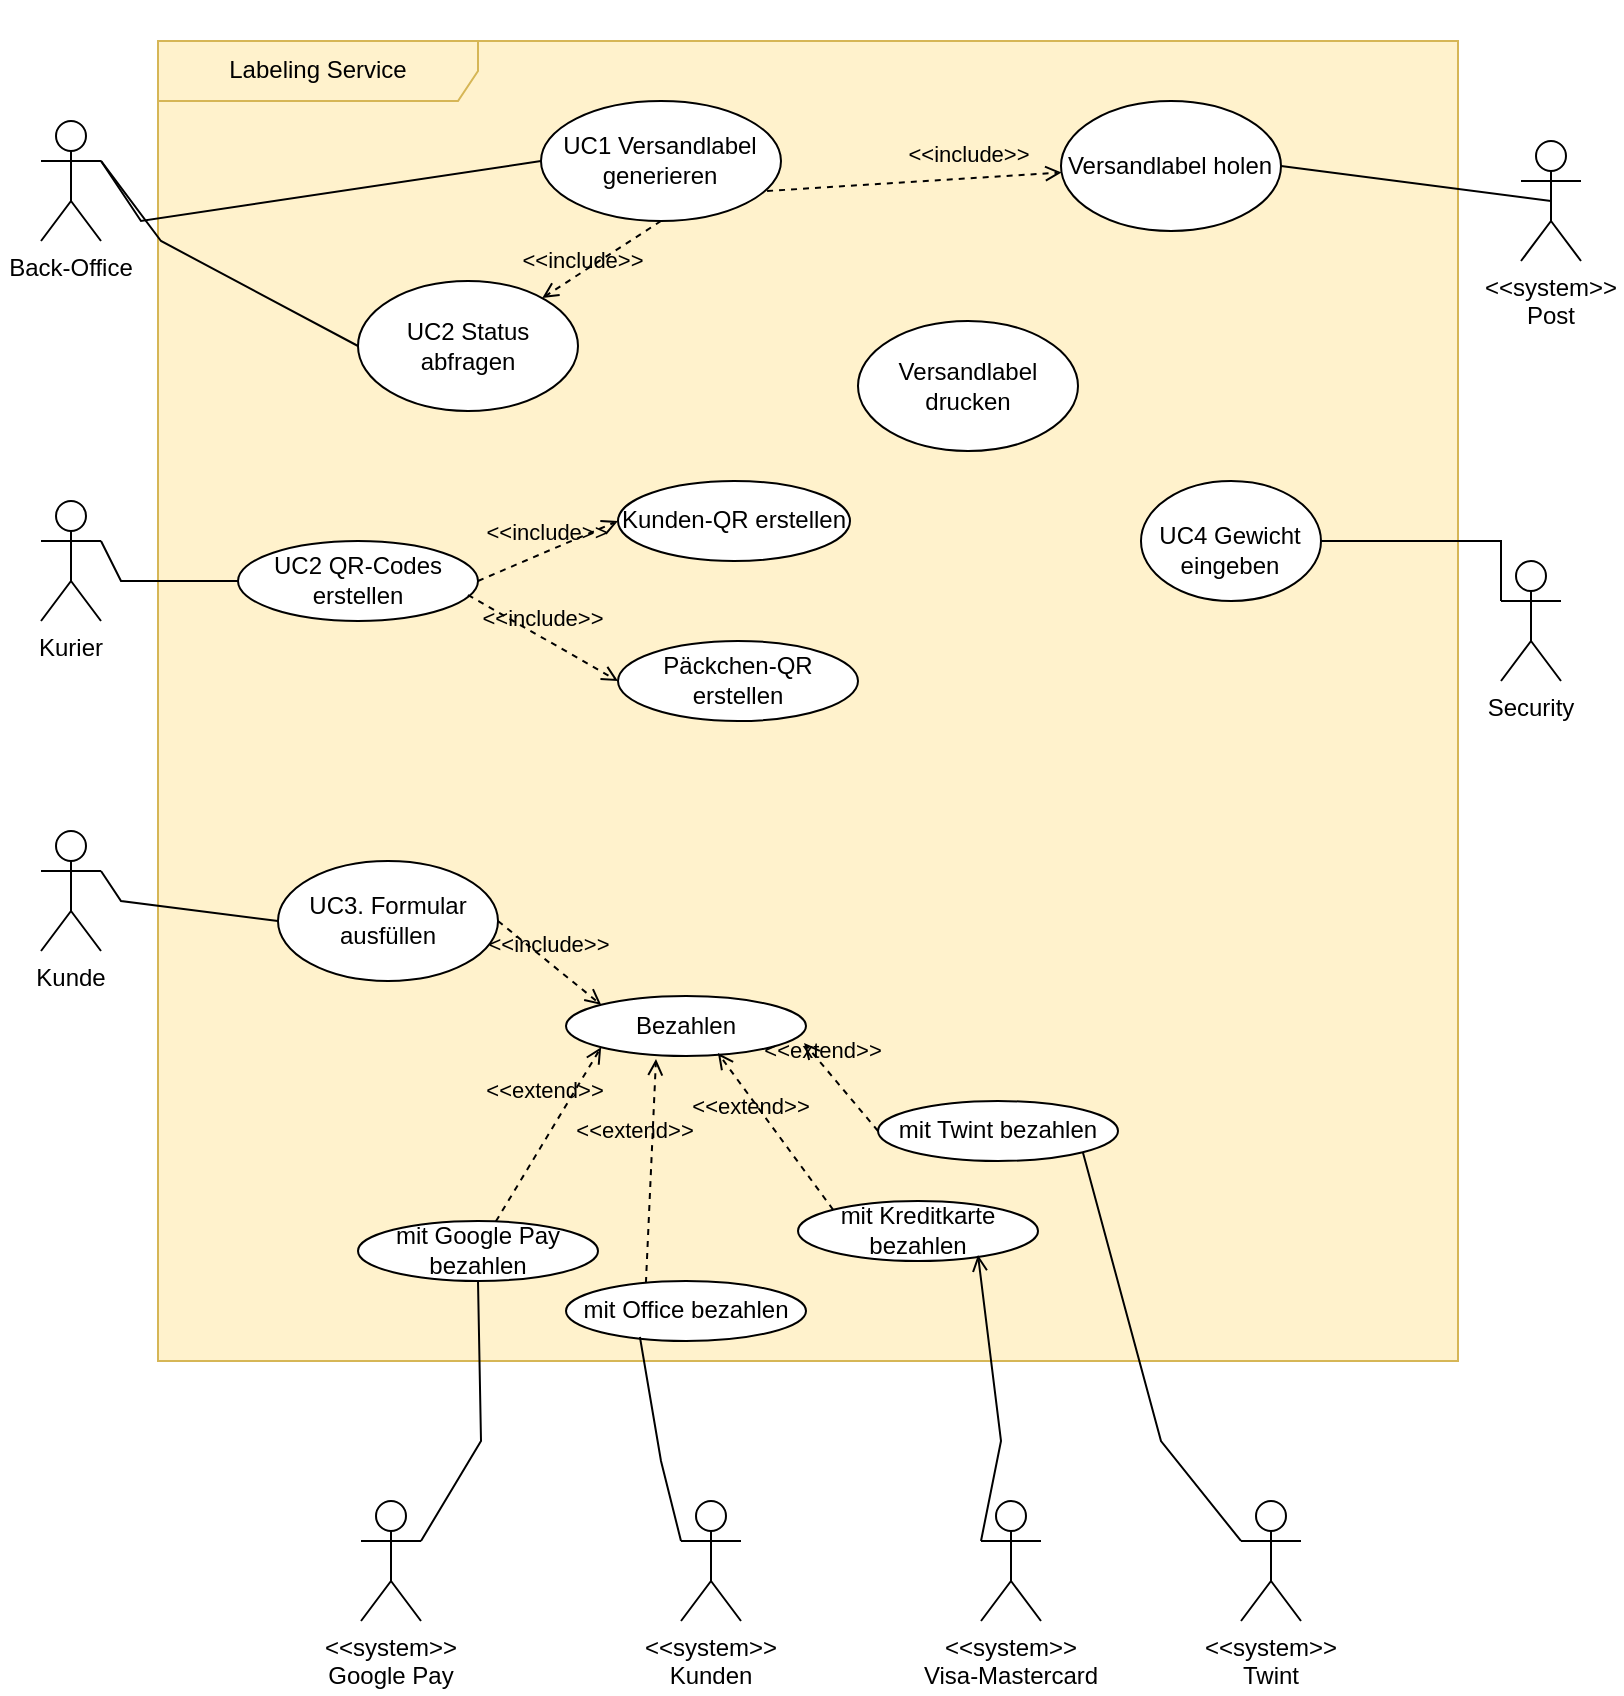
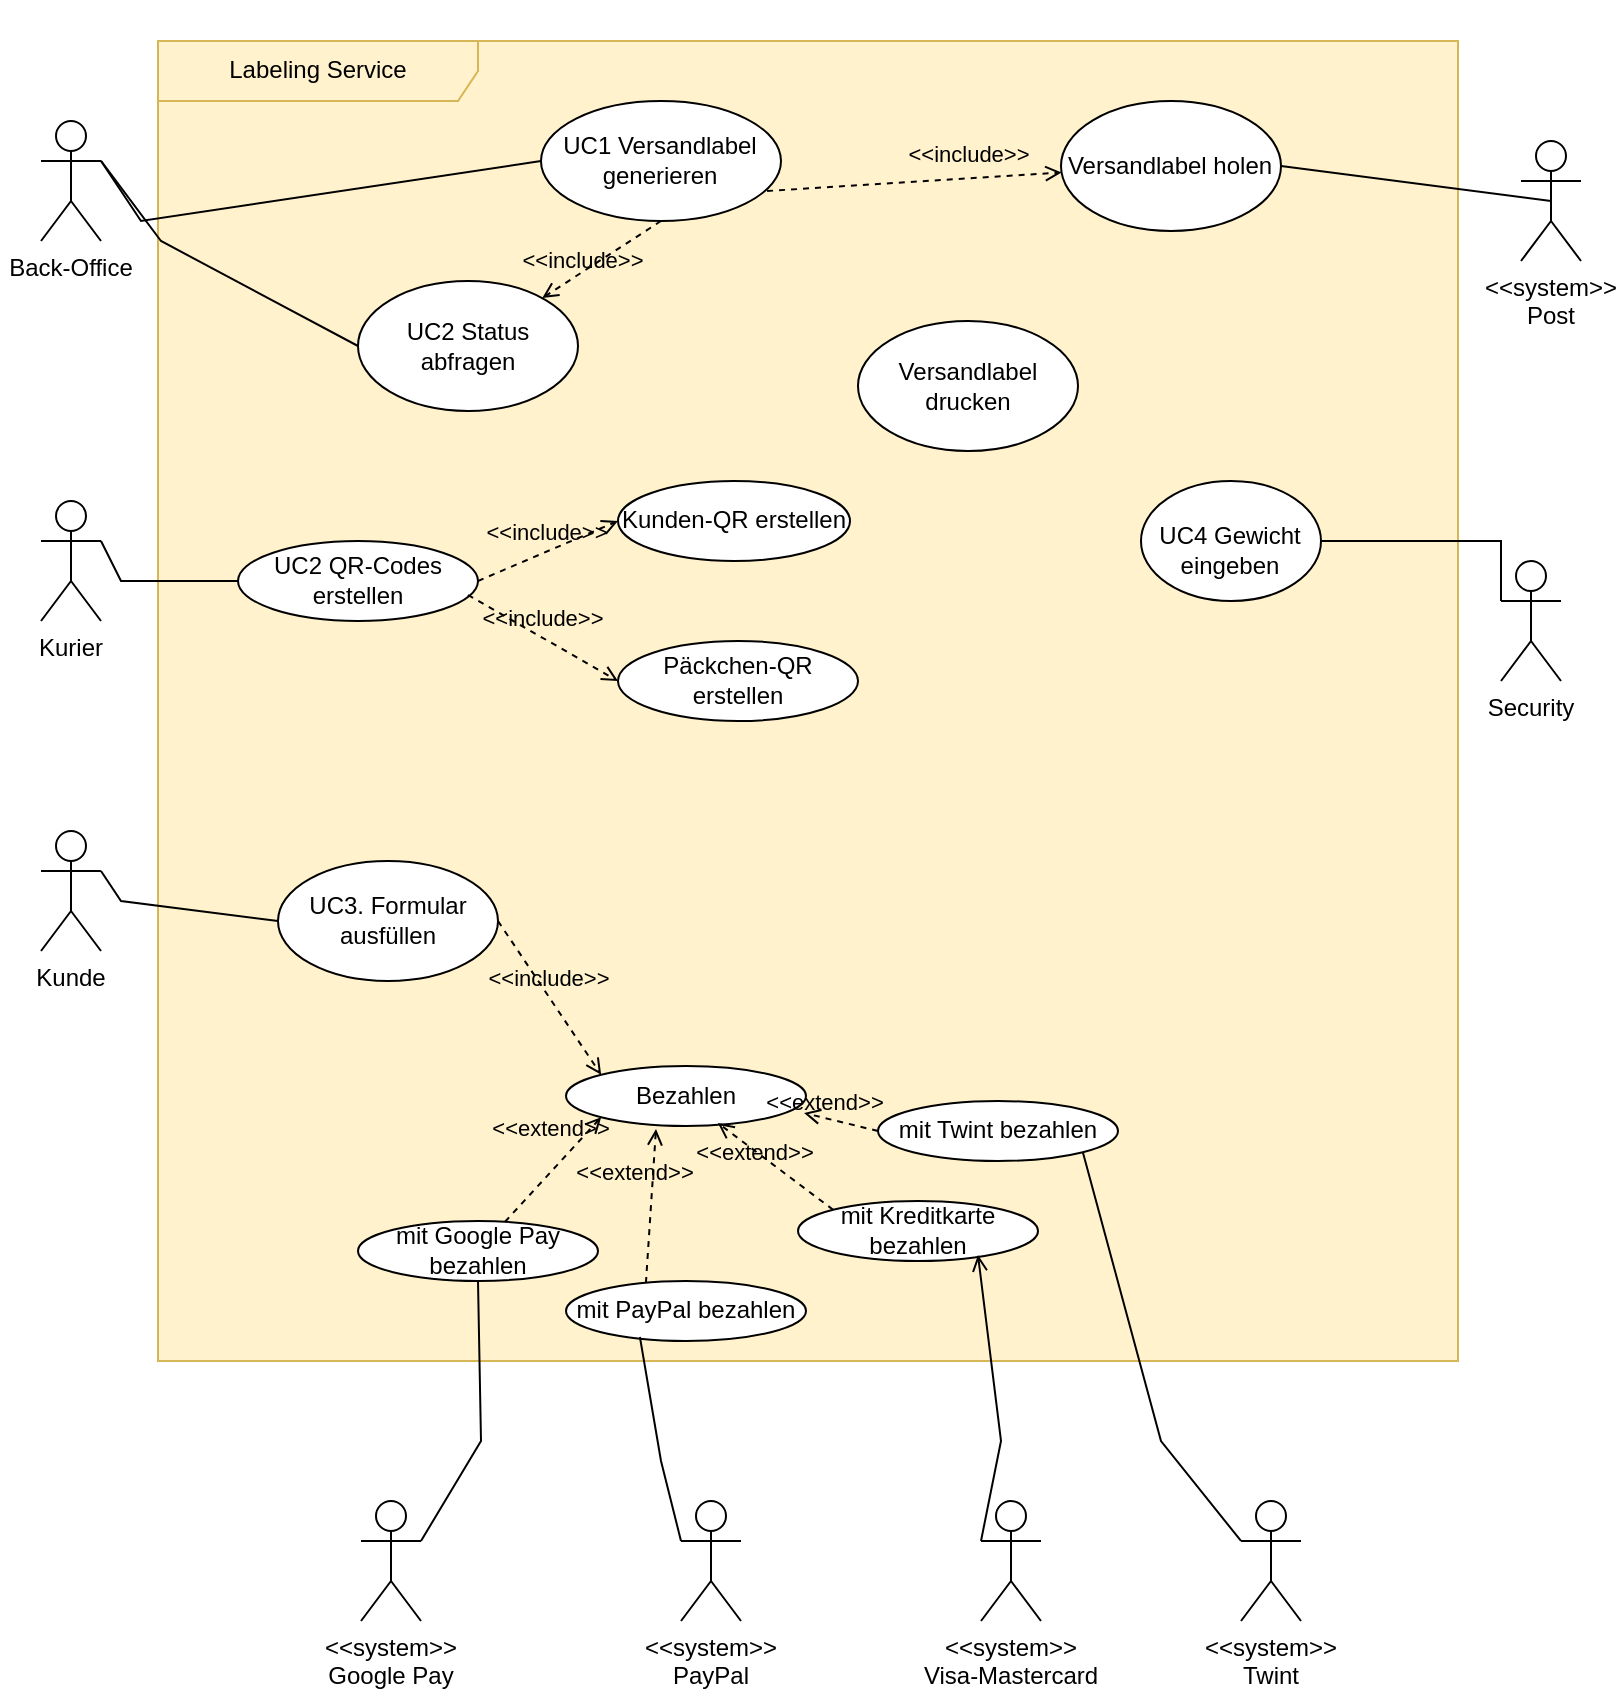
(686, 1026) -> (686, 1096)
(687, 1311) -> (687, 1311)
(712, 1664) -> (712, 1664)
